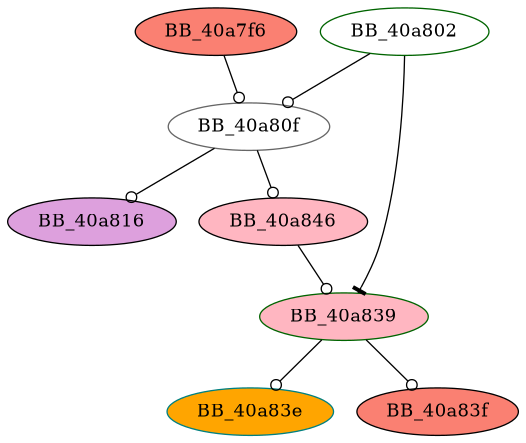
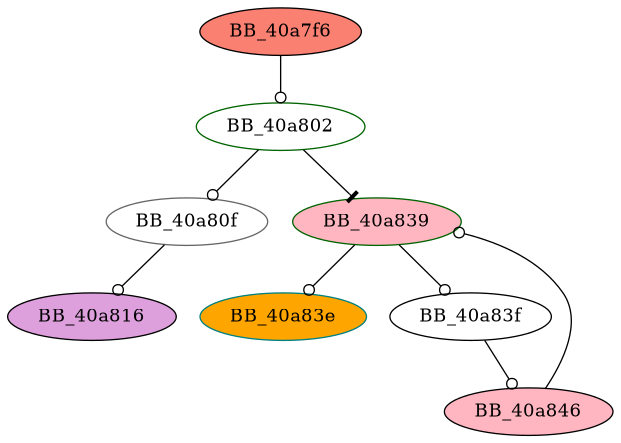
(231, 74) -> (281, 74)
(264, 169) -> (497, 360)
(438, 412) -> (471, 317)
